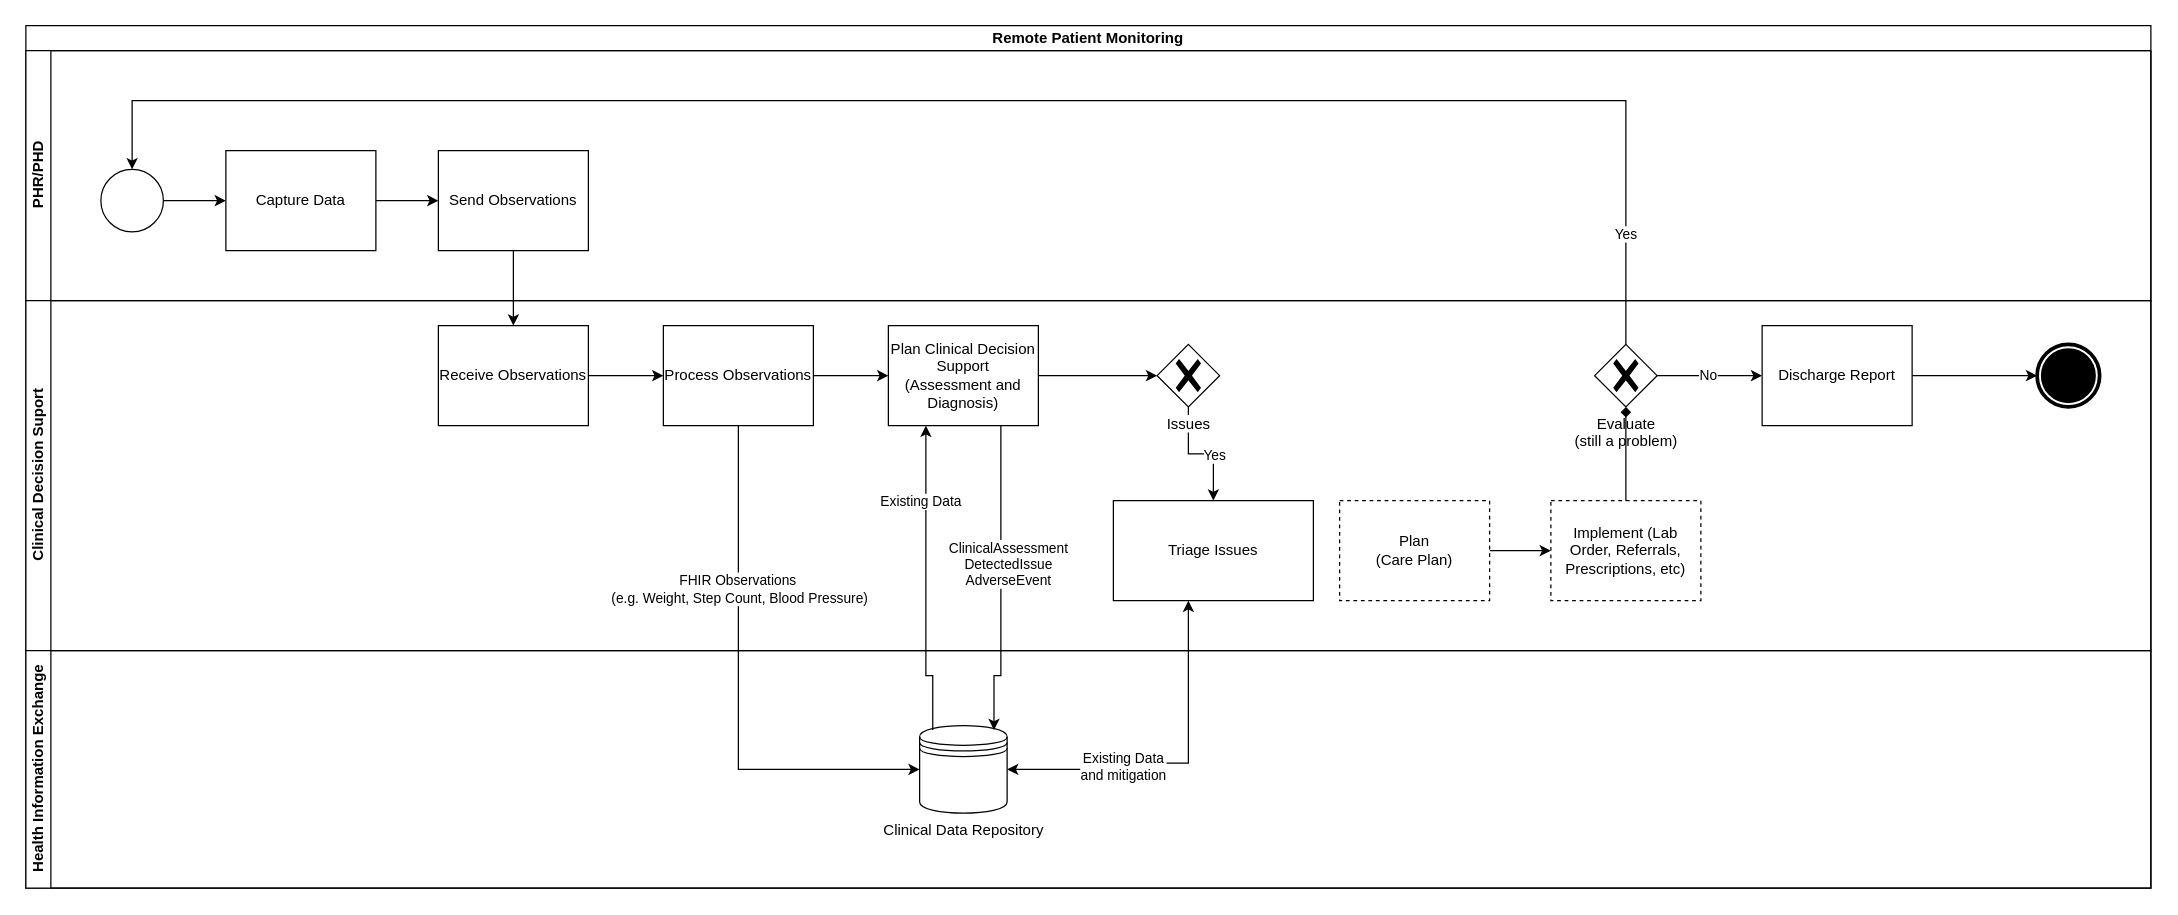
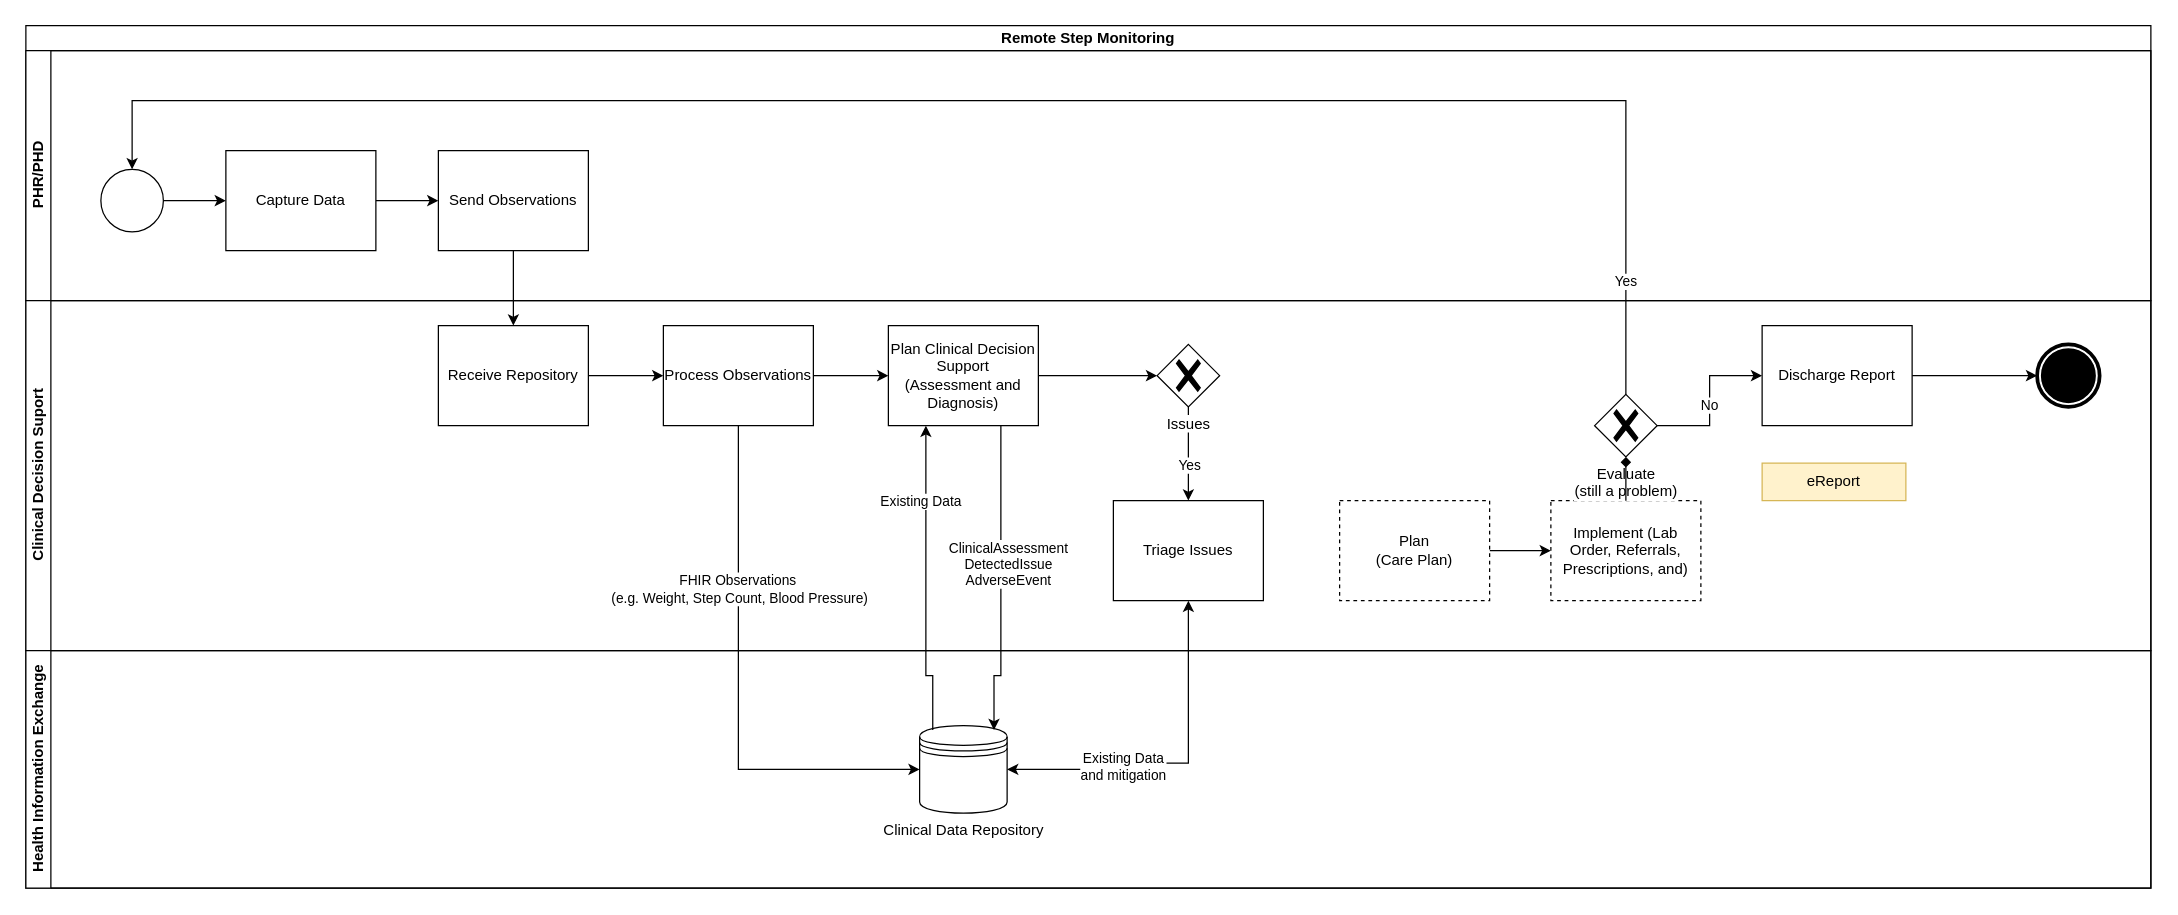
(1088, 38) -> (1088, 38)
(513, 376) -> (513, 376)
(1626, 376) -> (1626, 426)
none -> (1834, 482)
(1213, 551) -> (1188, 551)
(1626, 551) -> (1626, 551)
